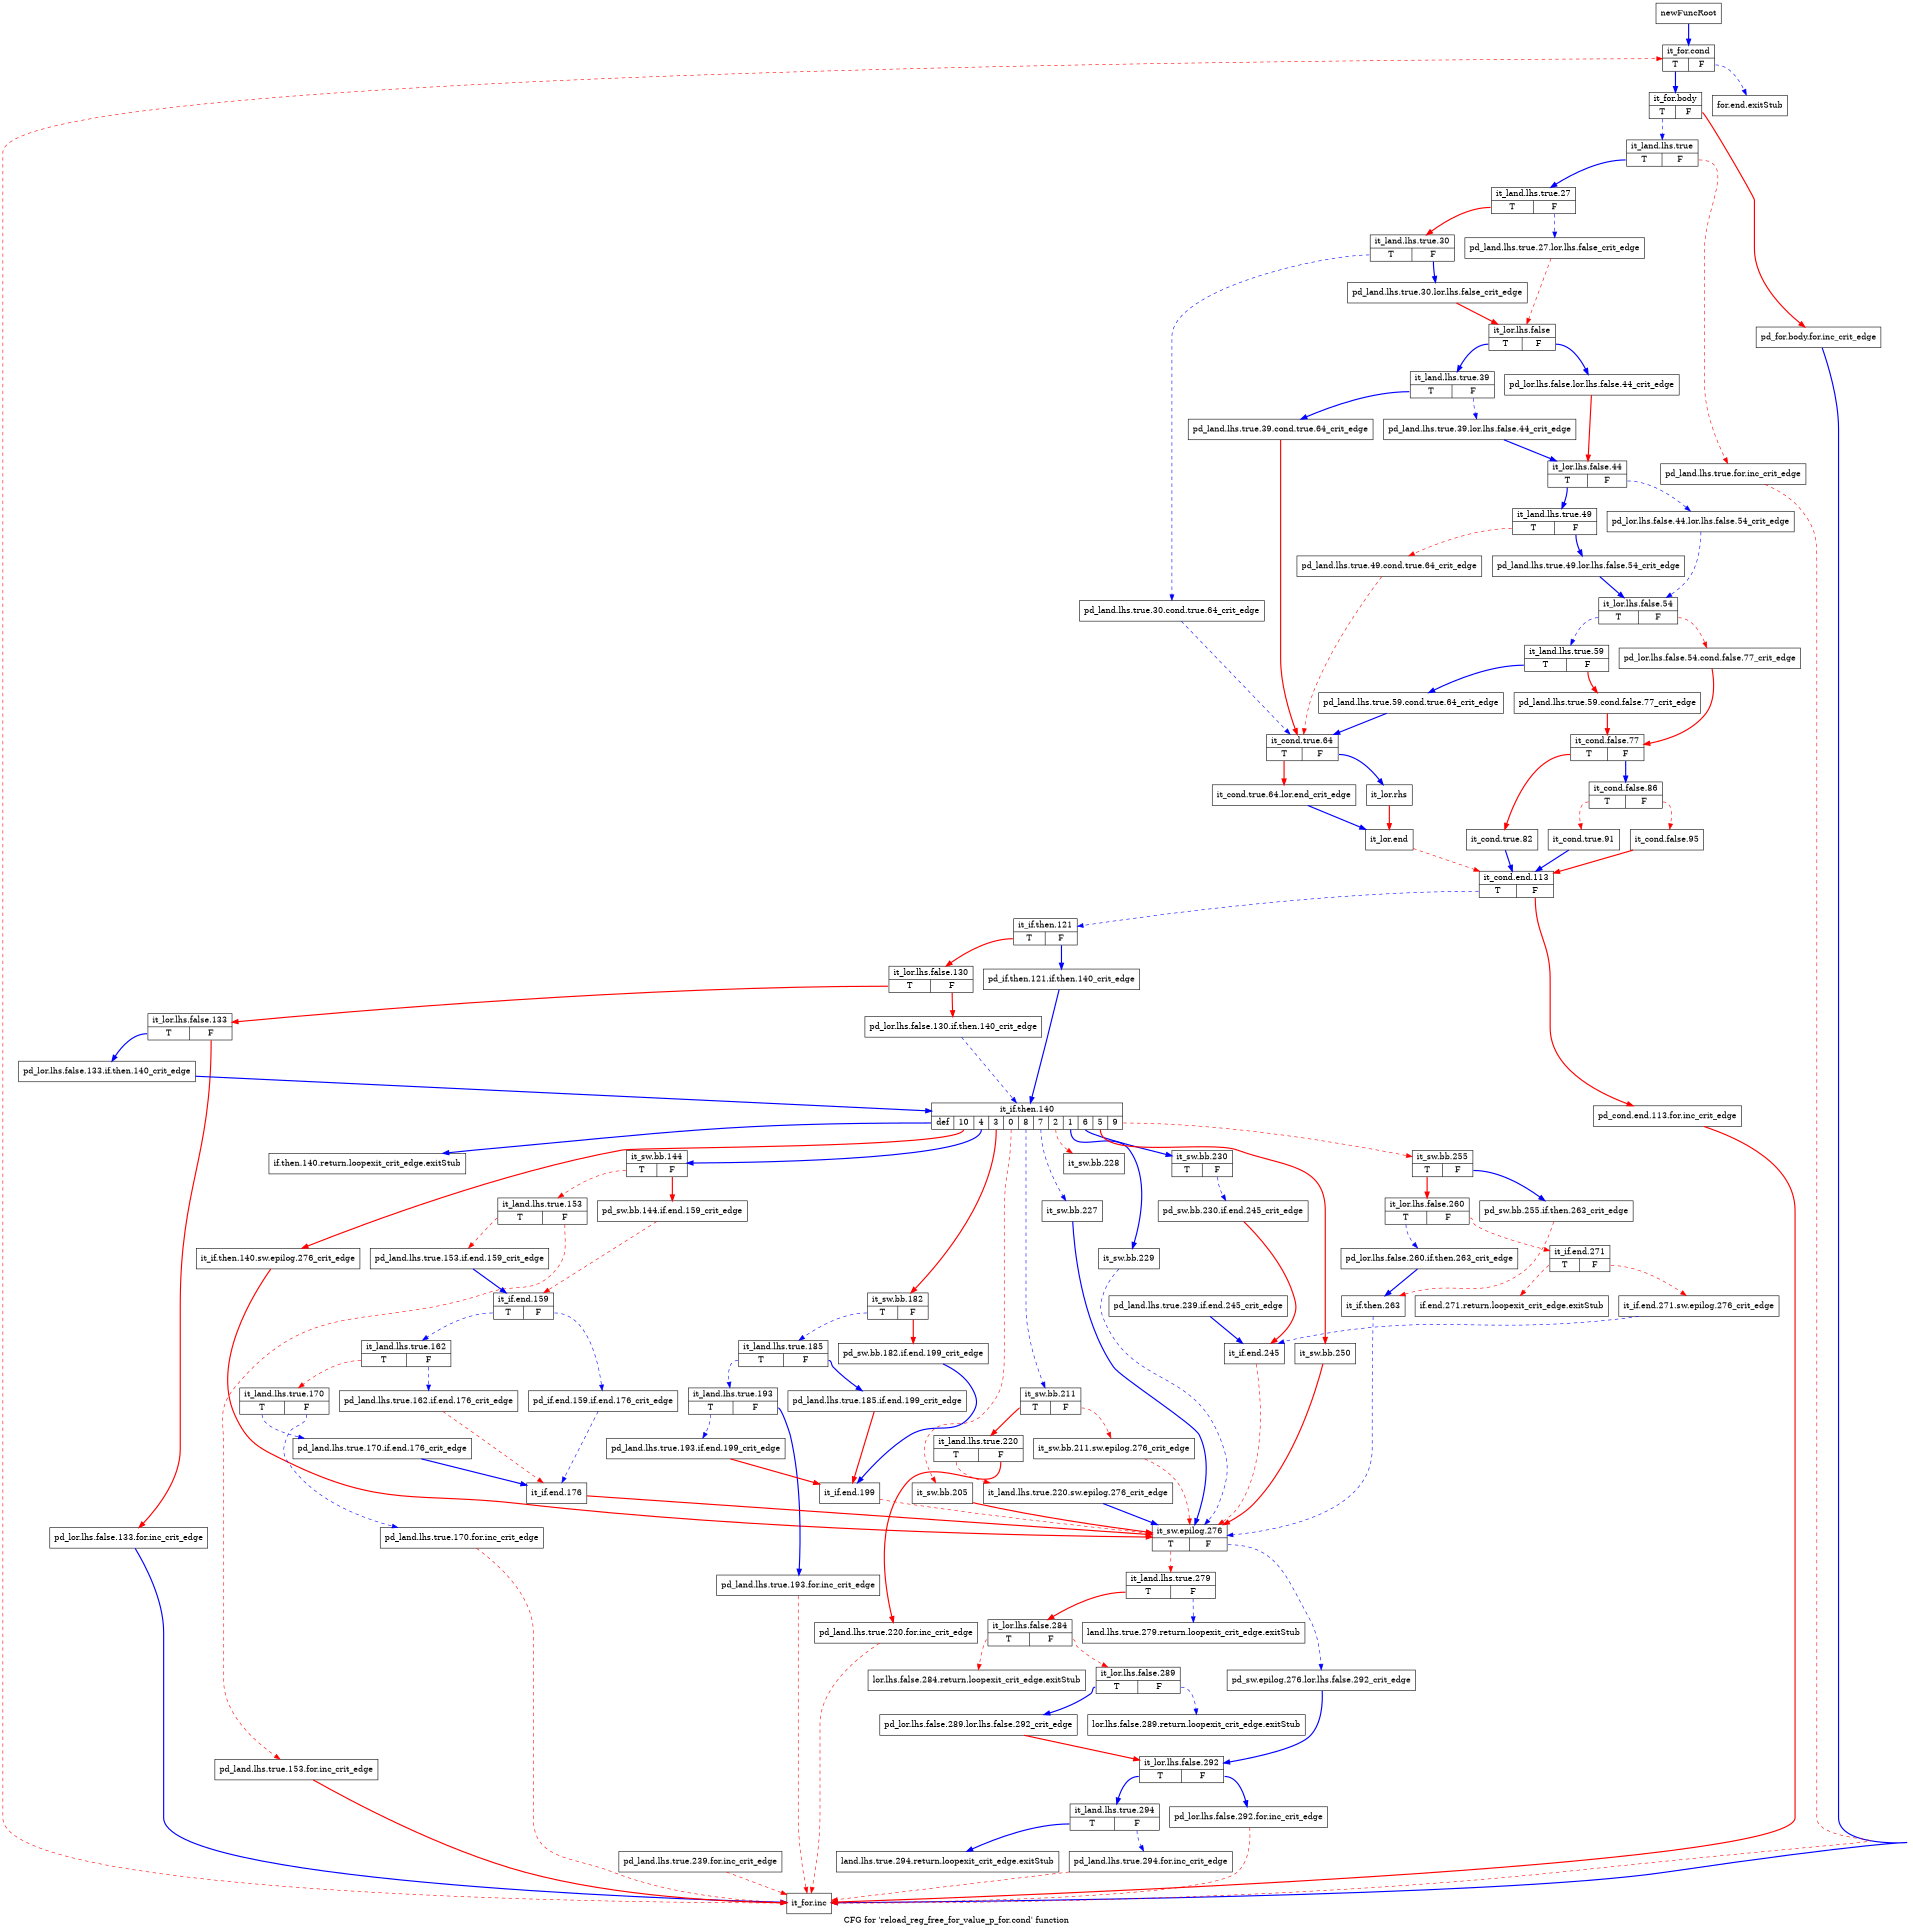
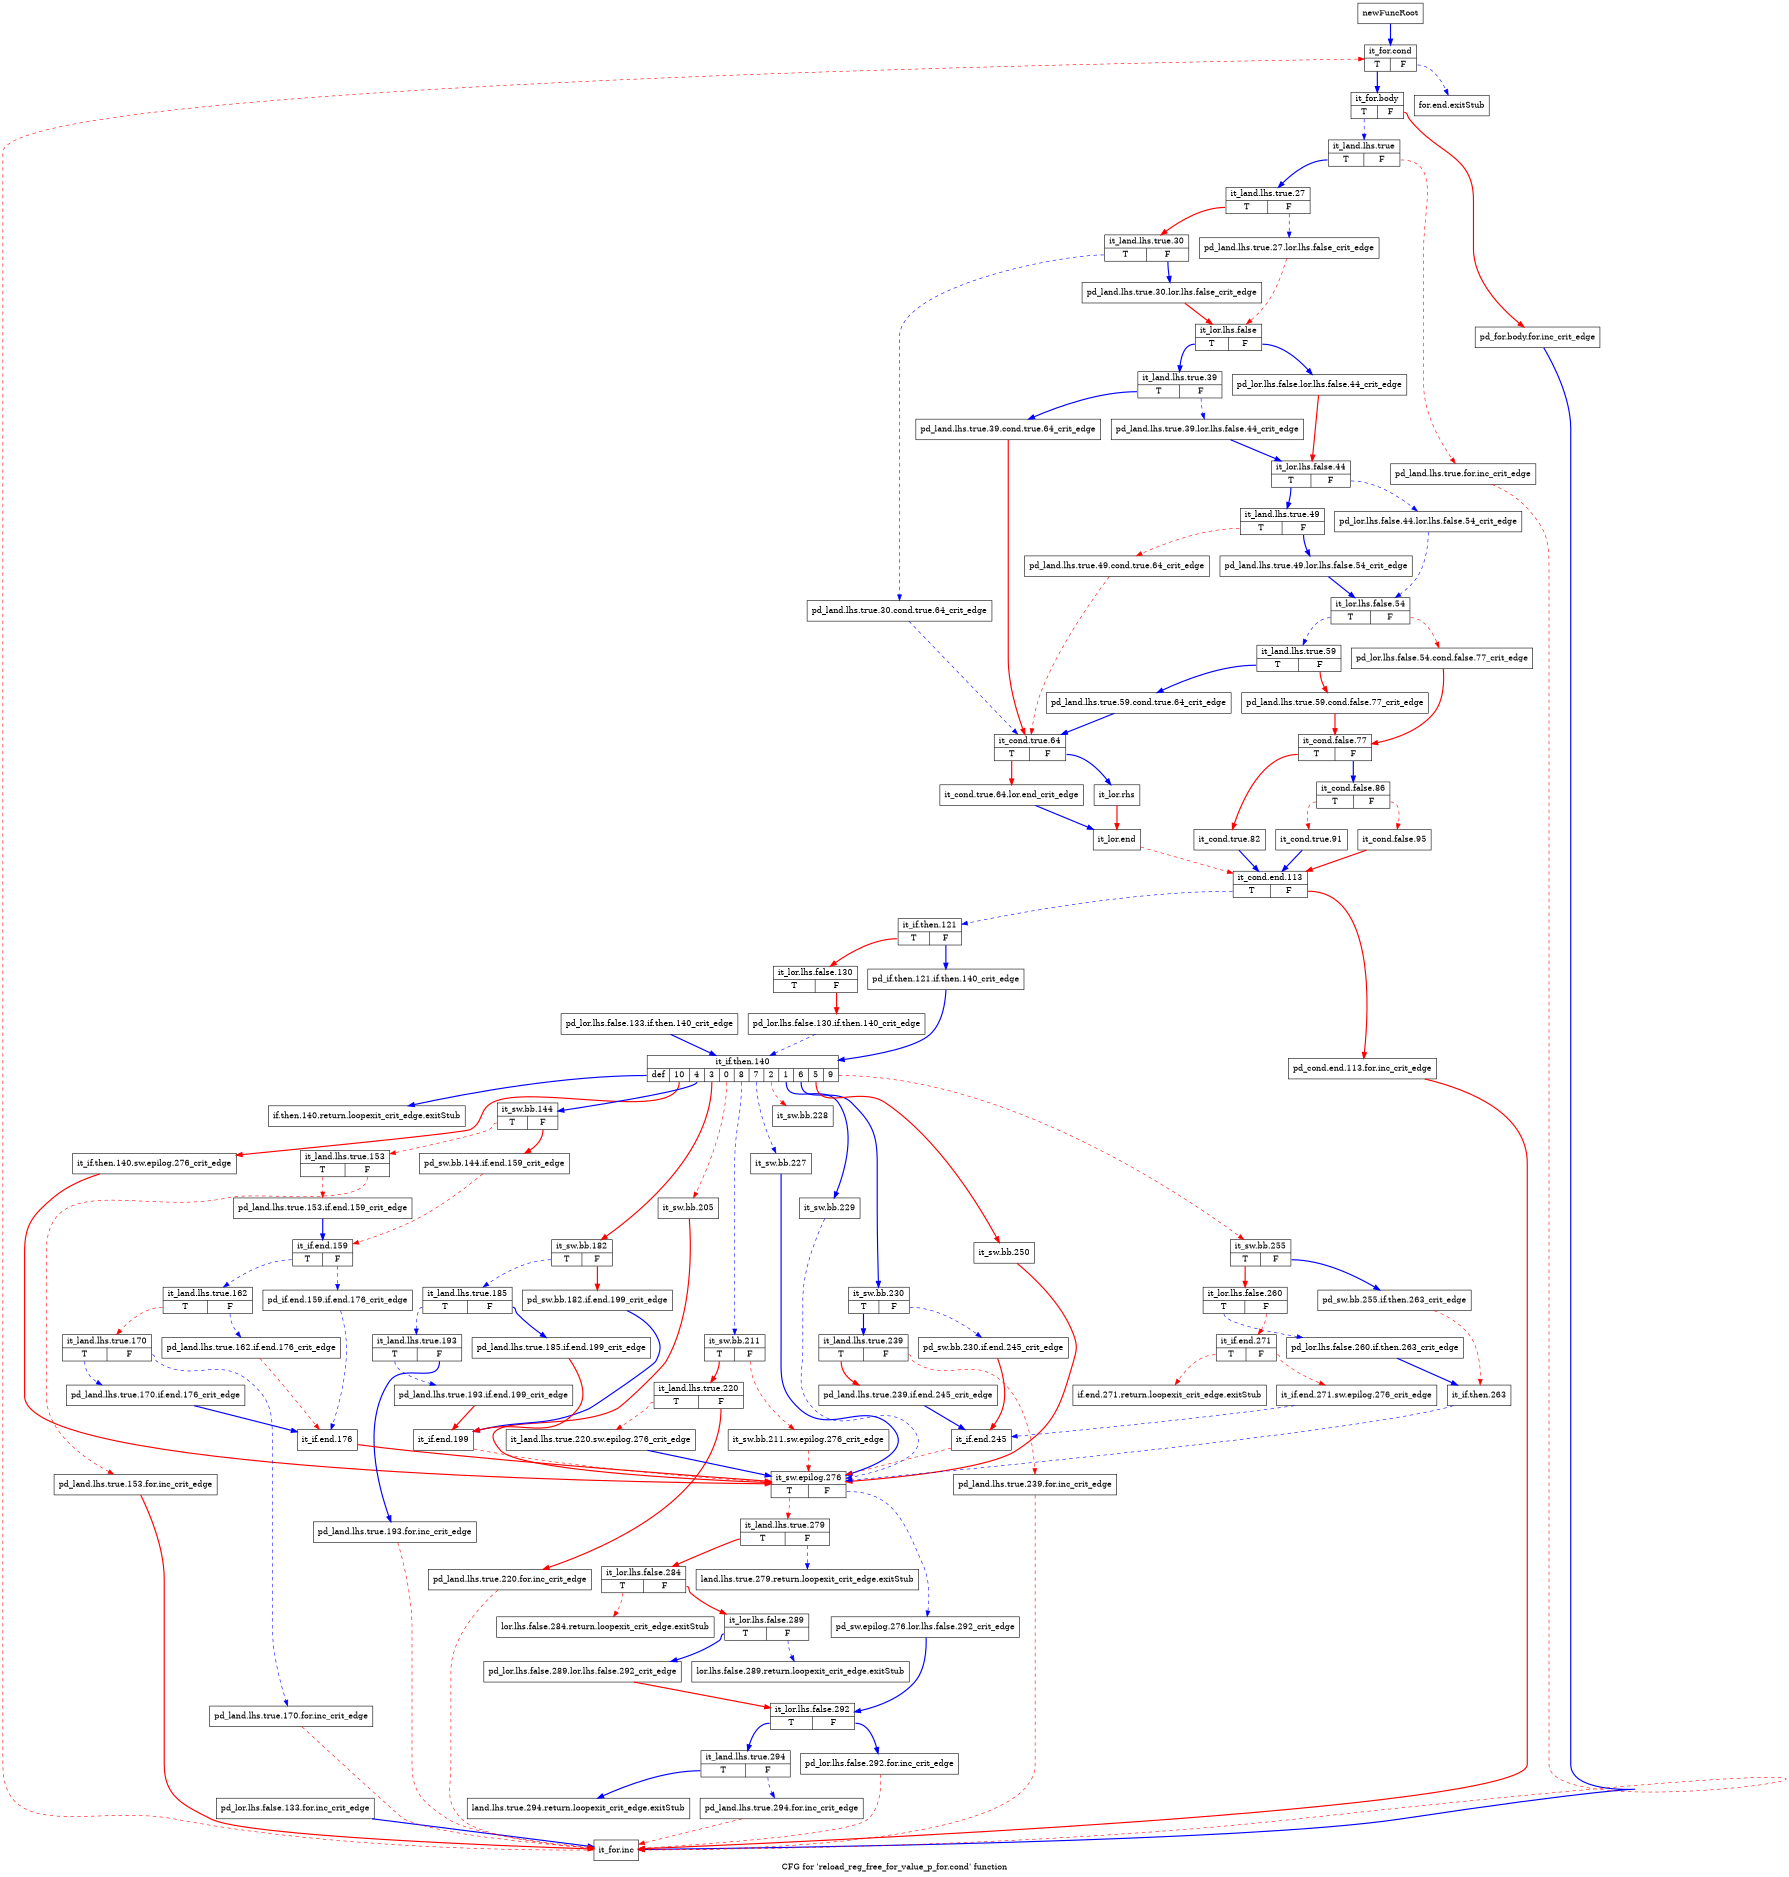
(190, 1027) -> none
none -> (863, 1348)
(1086, 1654) -> (701, 1601)
